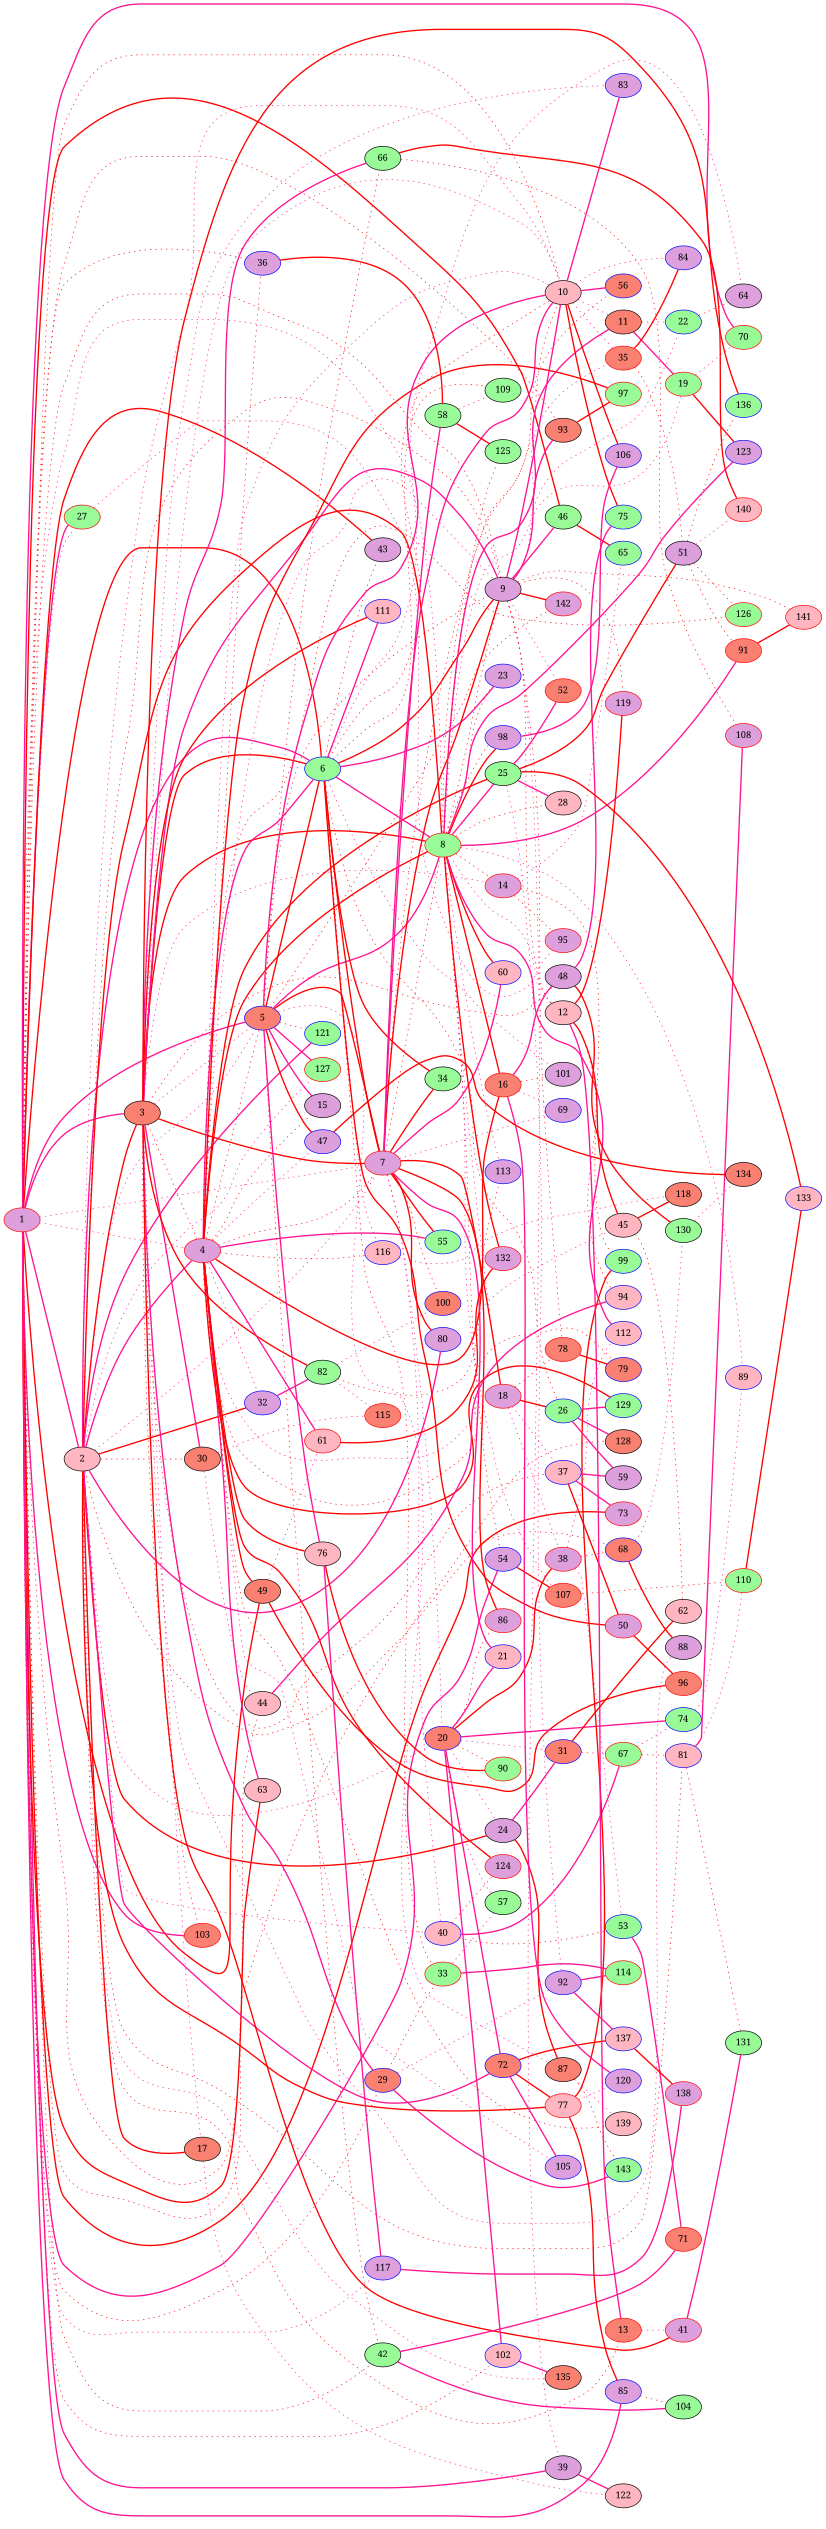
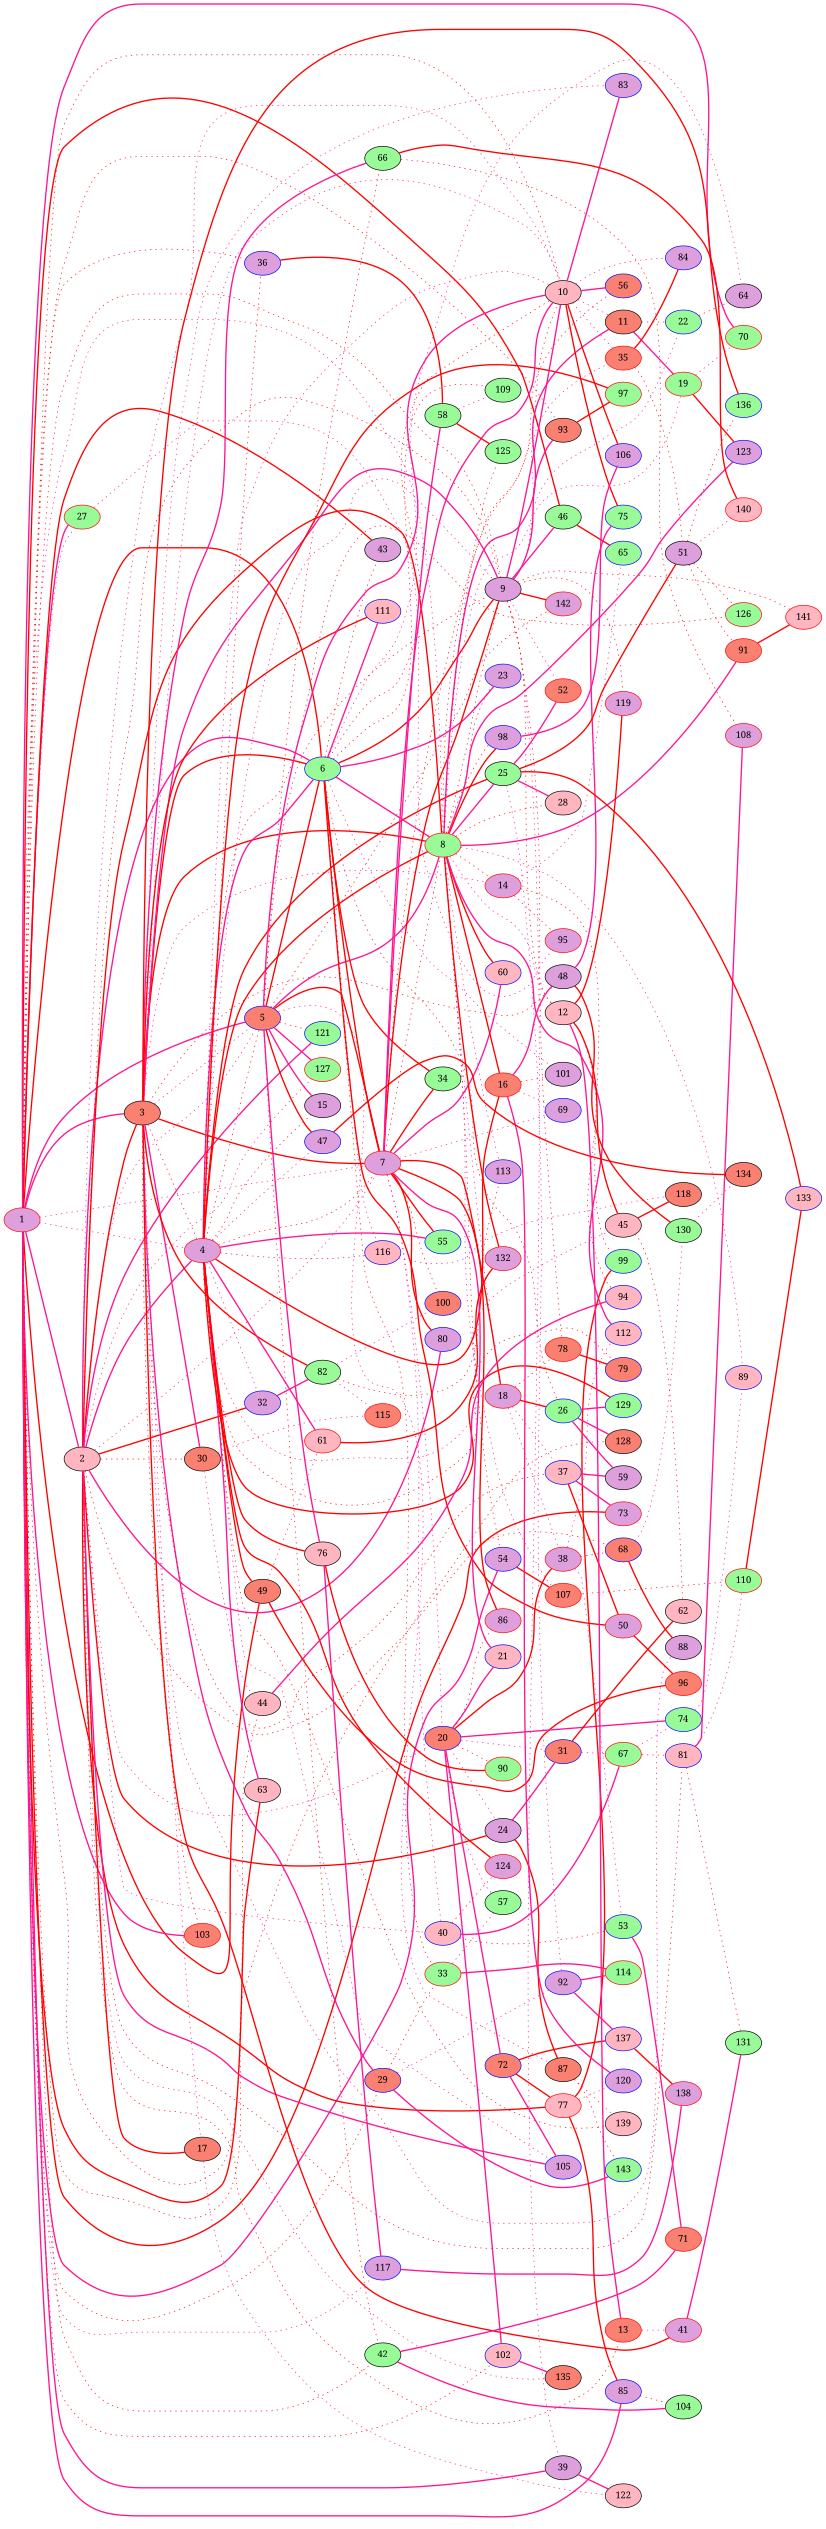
(126, 1907) -> (115, 1965)
